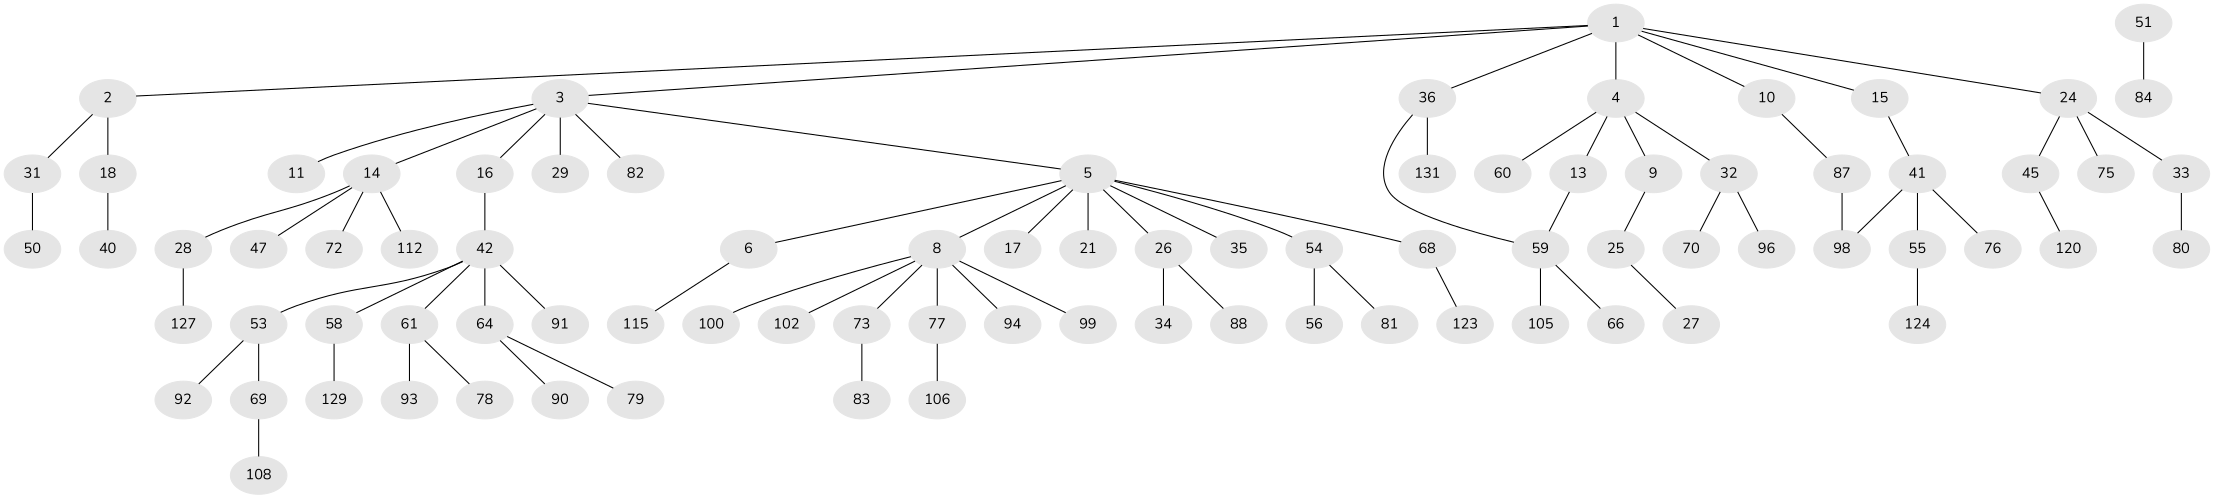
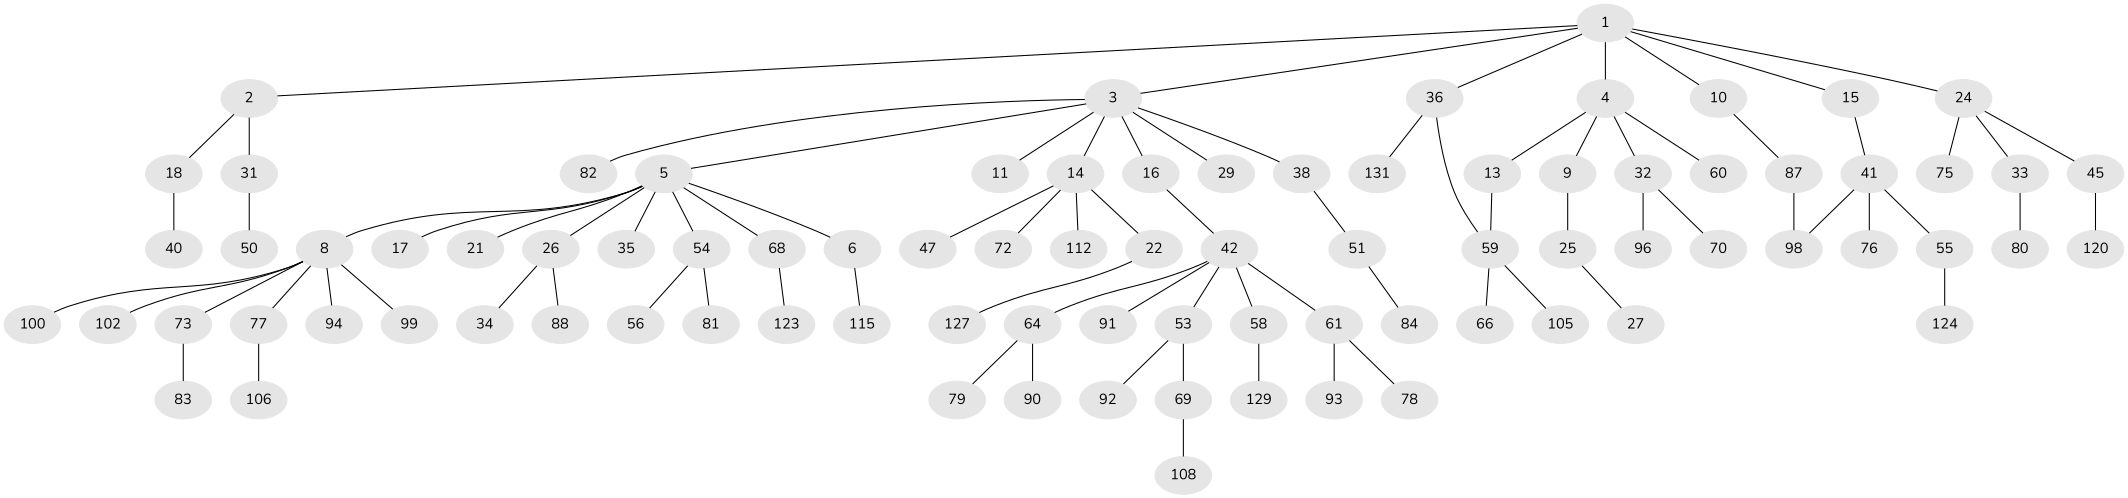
none -> (1302, 174)
(183, 249) -> (1154, 249)
